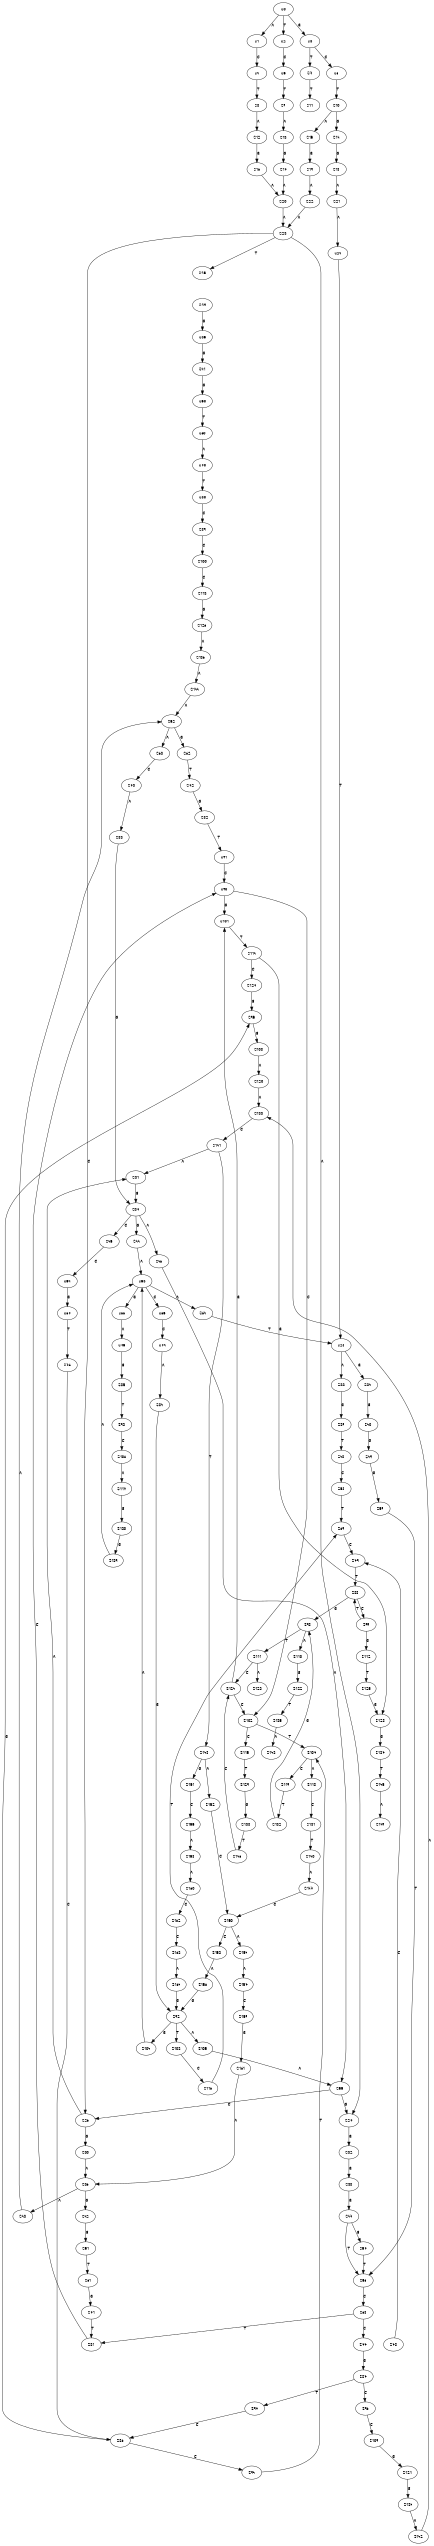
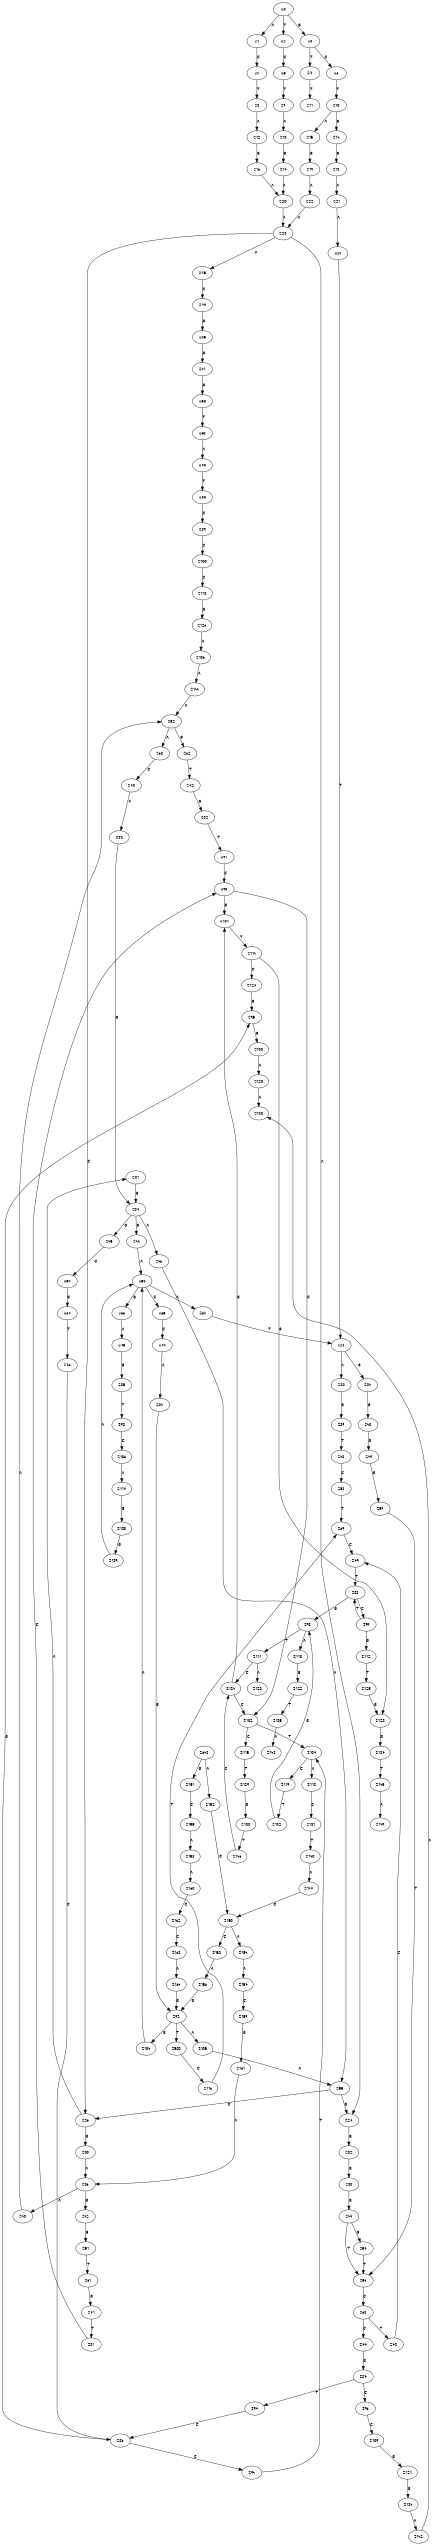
none -> (202, 287)
(217, 1145) -> none
(204, 1753) -> (204, 1753)
(176, 2049) -> (176, 2049)
(229, 2328) -> (377, 2327)
